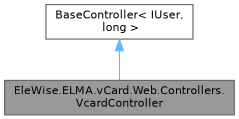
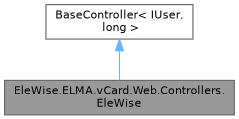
(119, 98) -> (119, 98)
